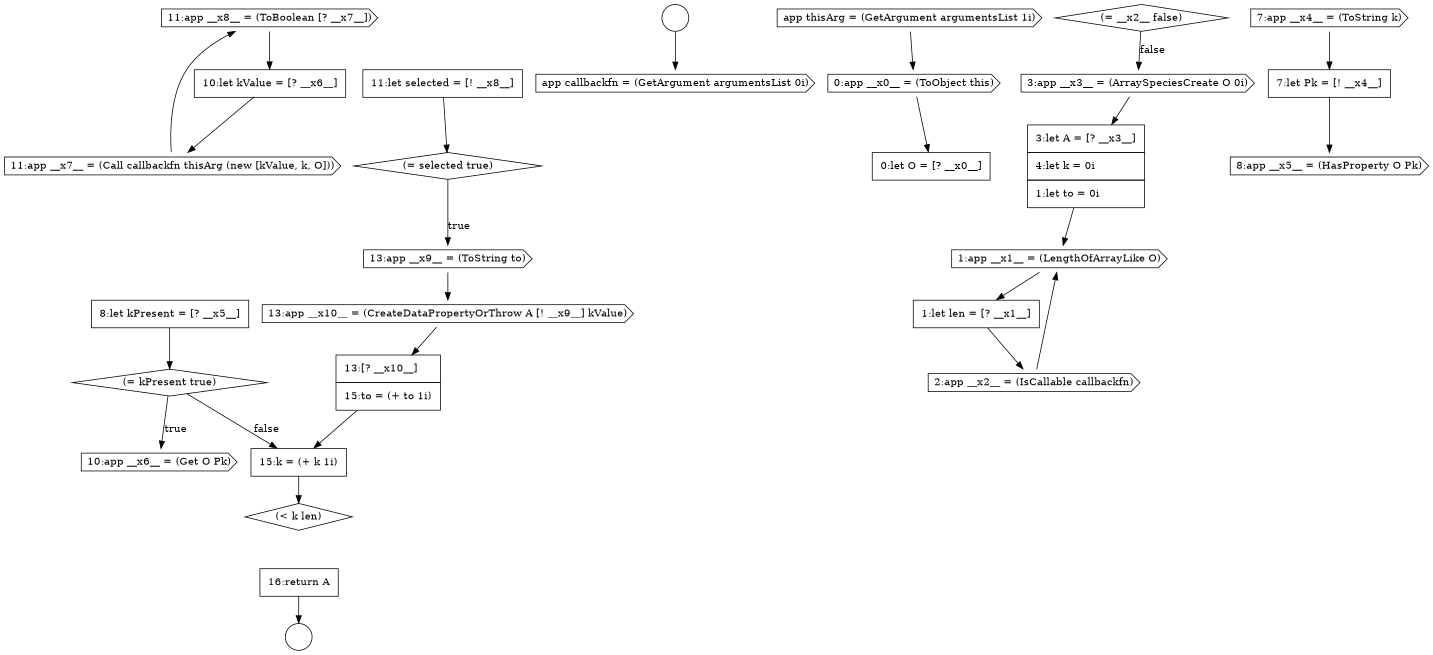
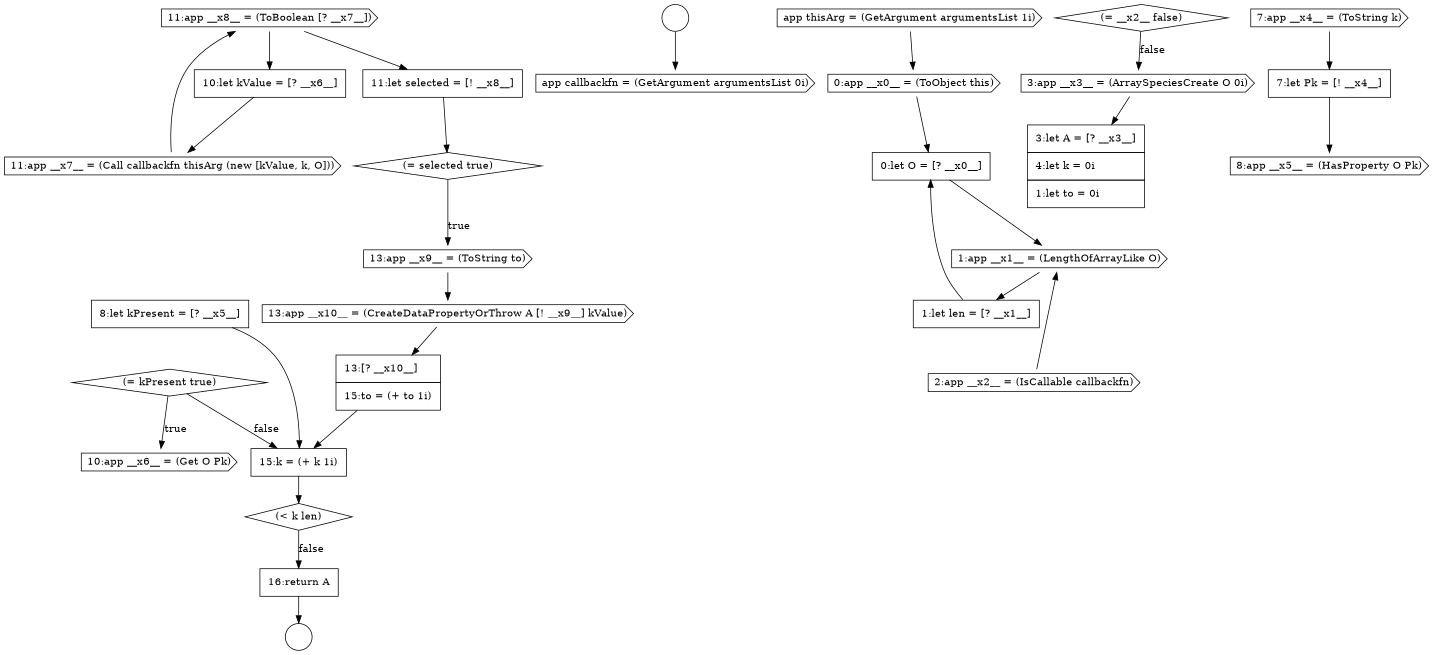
none -> (352, 49)
(1070, 223) -> (992, 210)
(170, 345) -> (285, 372)
(1003, 345) -> (937, 247)
none -> (299, 546)
